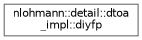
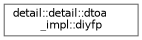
(71, 20) -> (71, 20)
